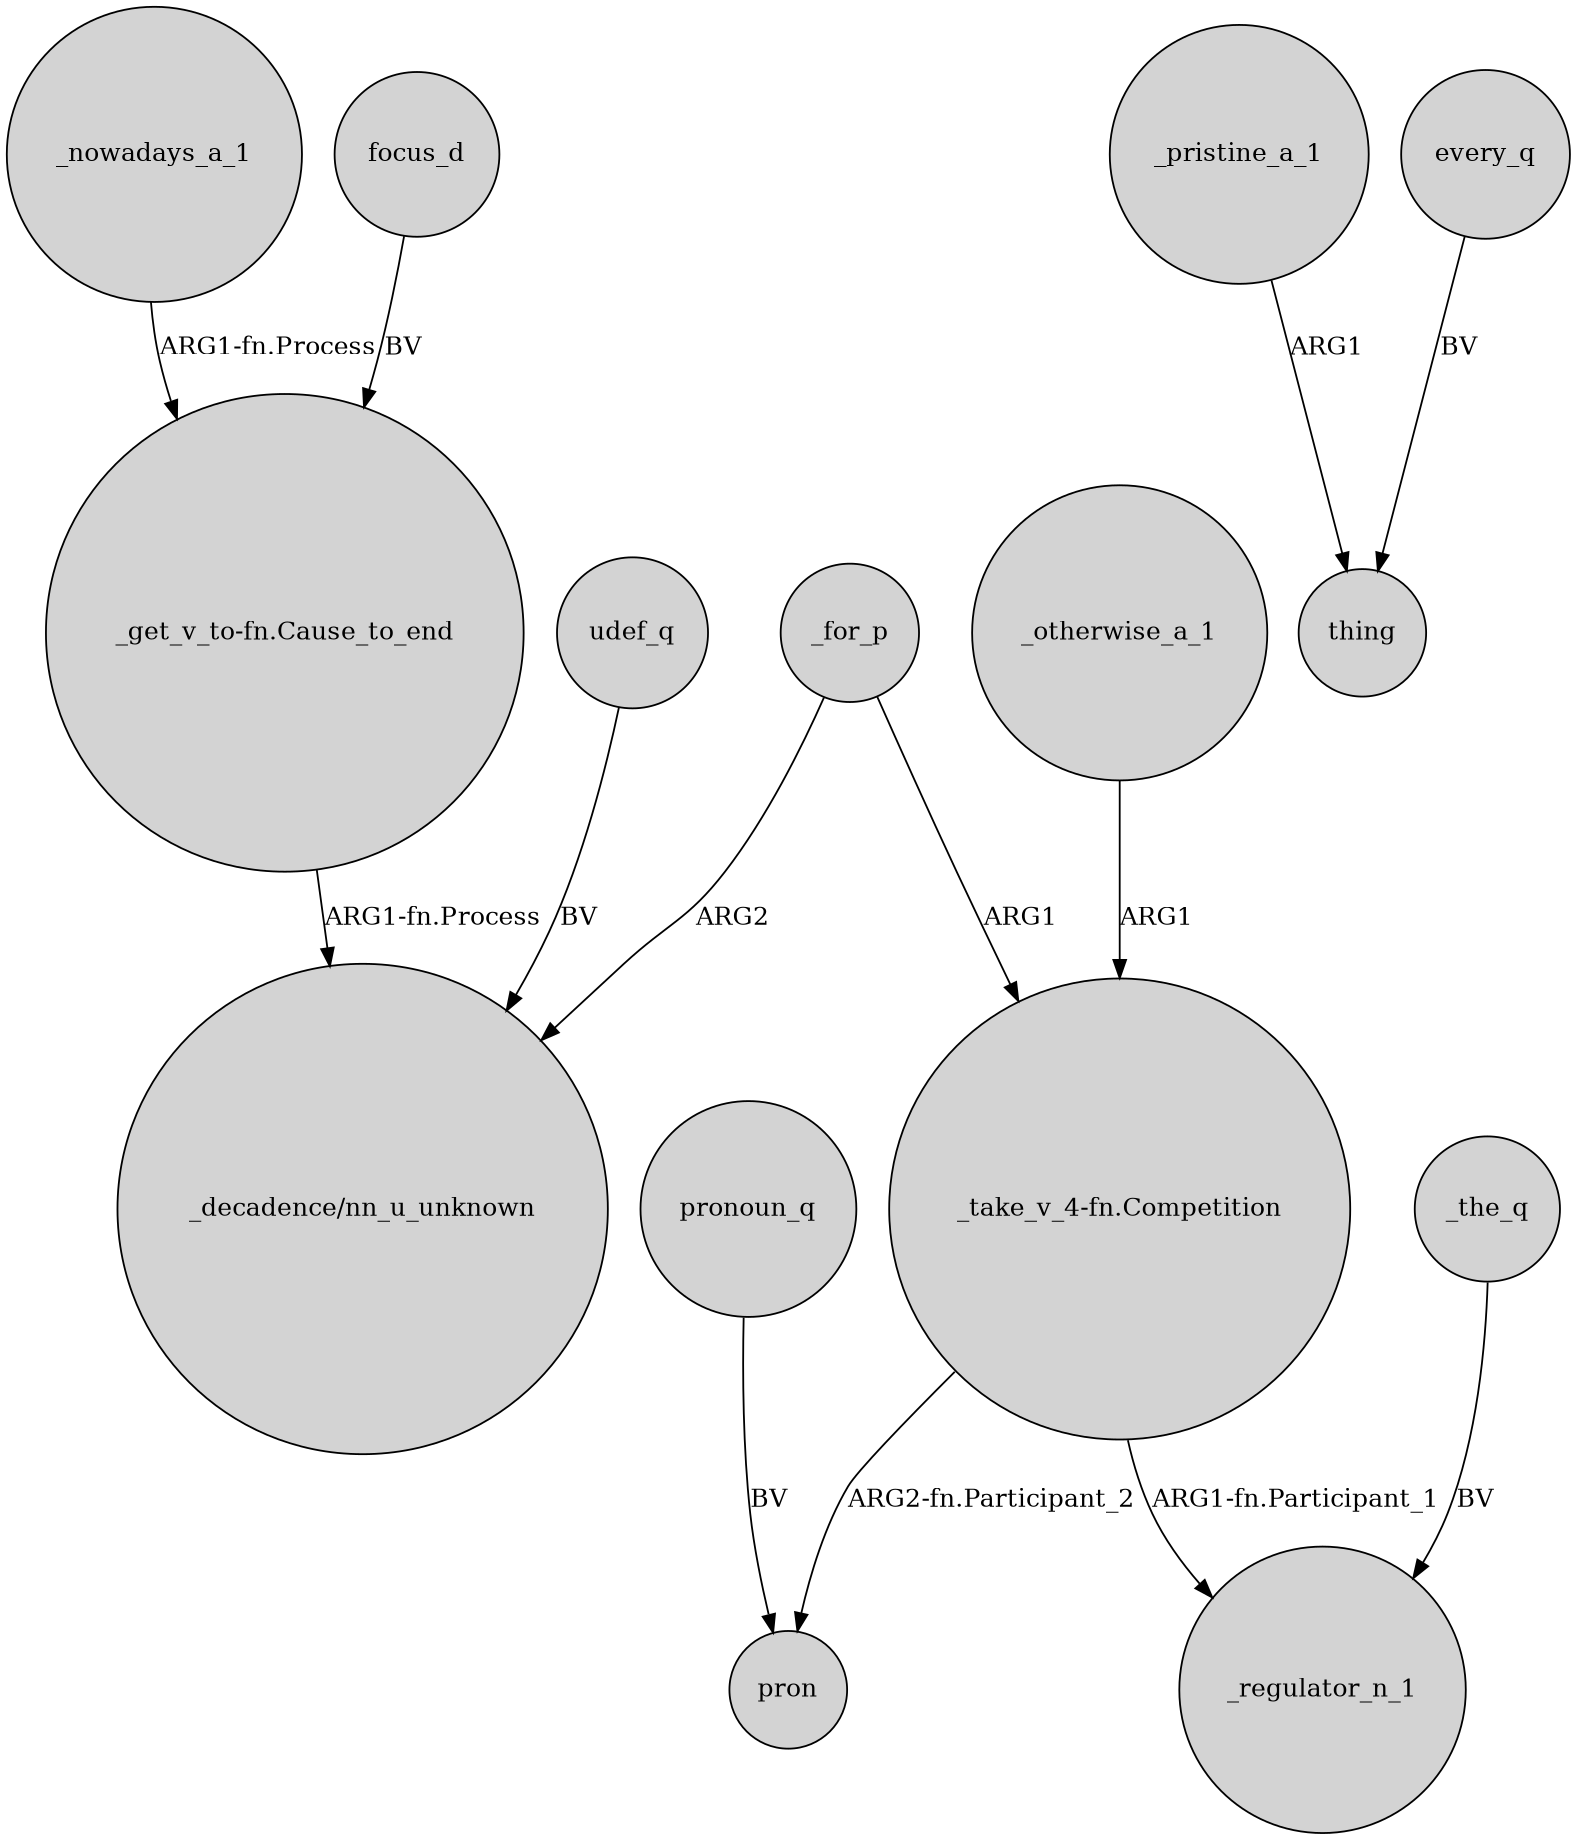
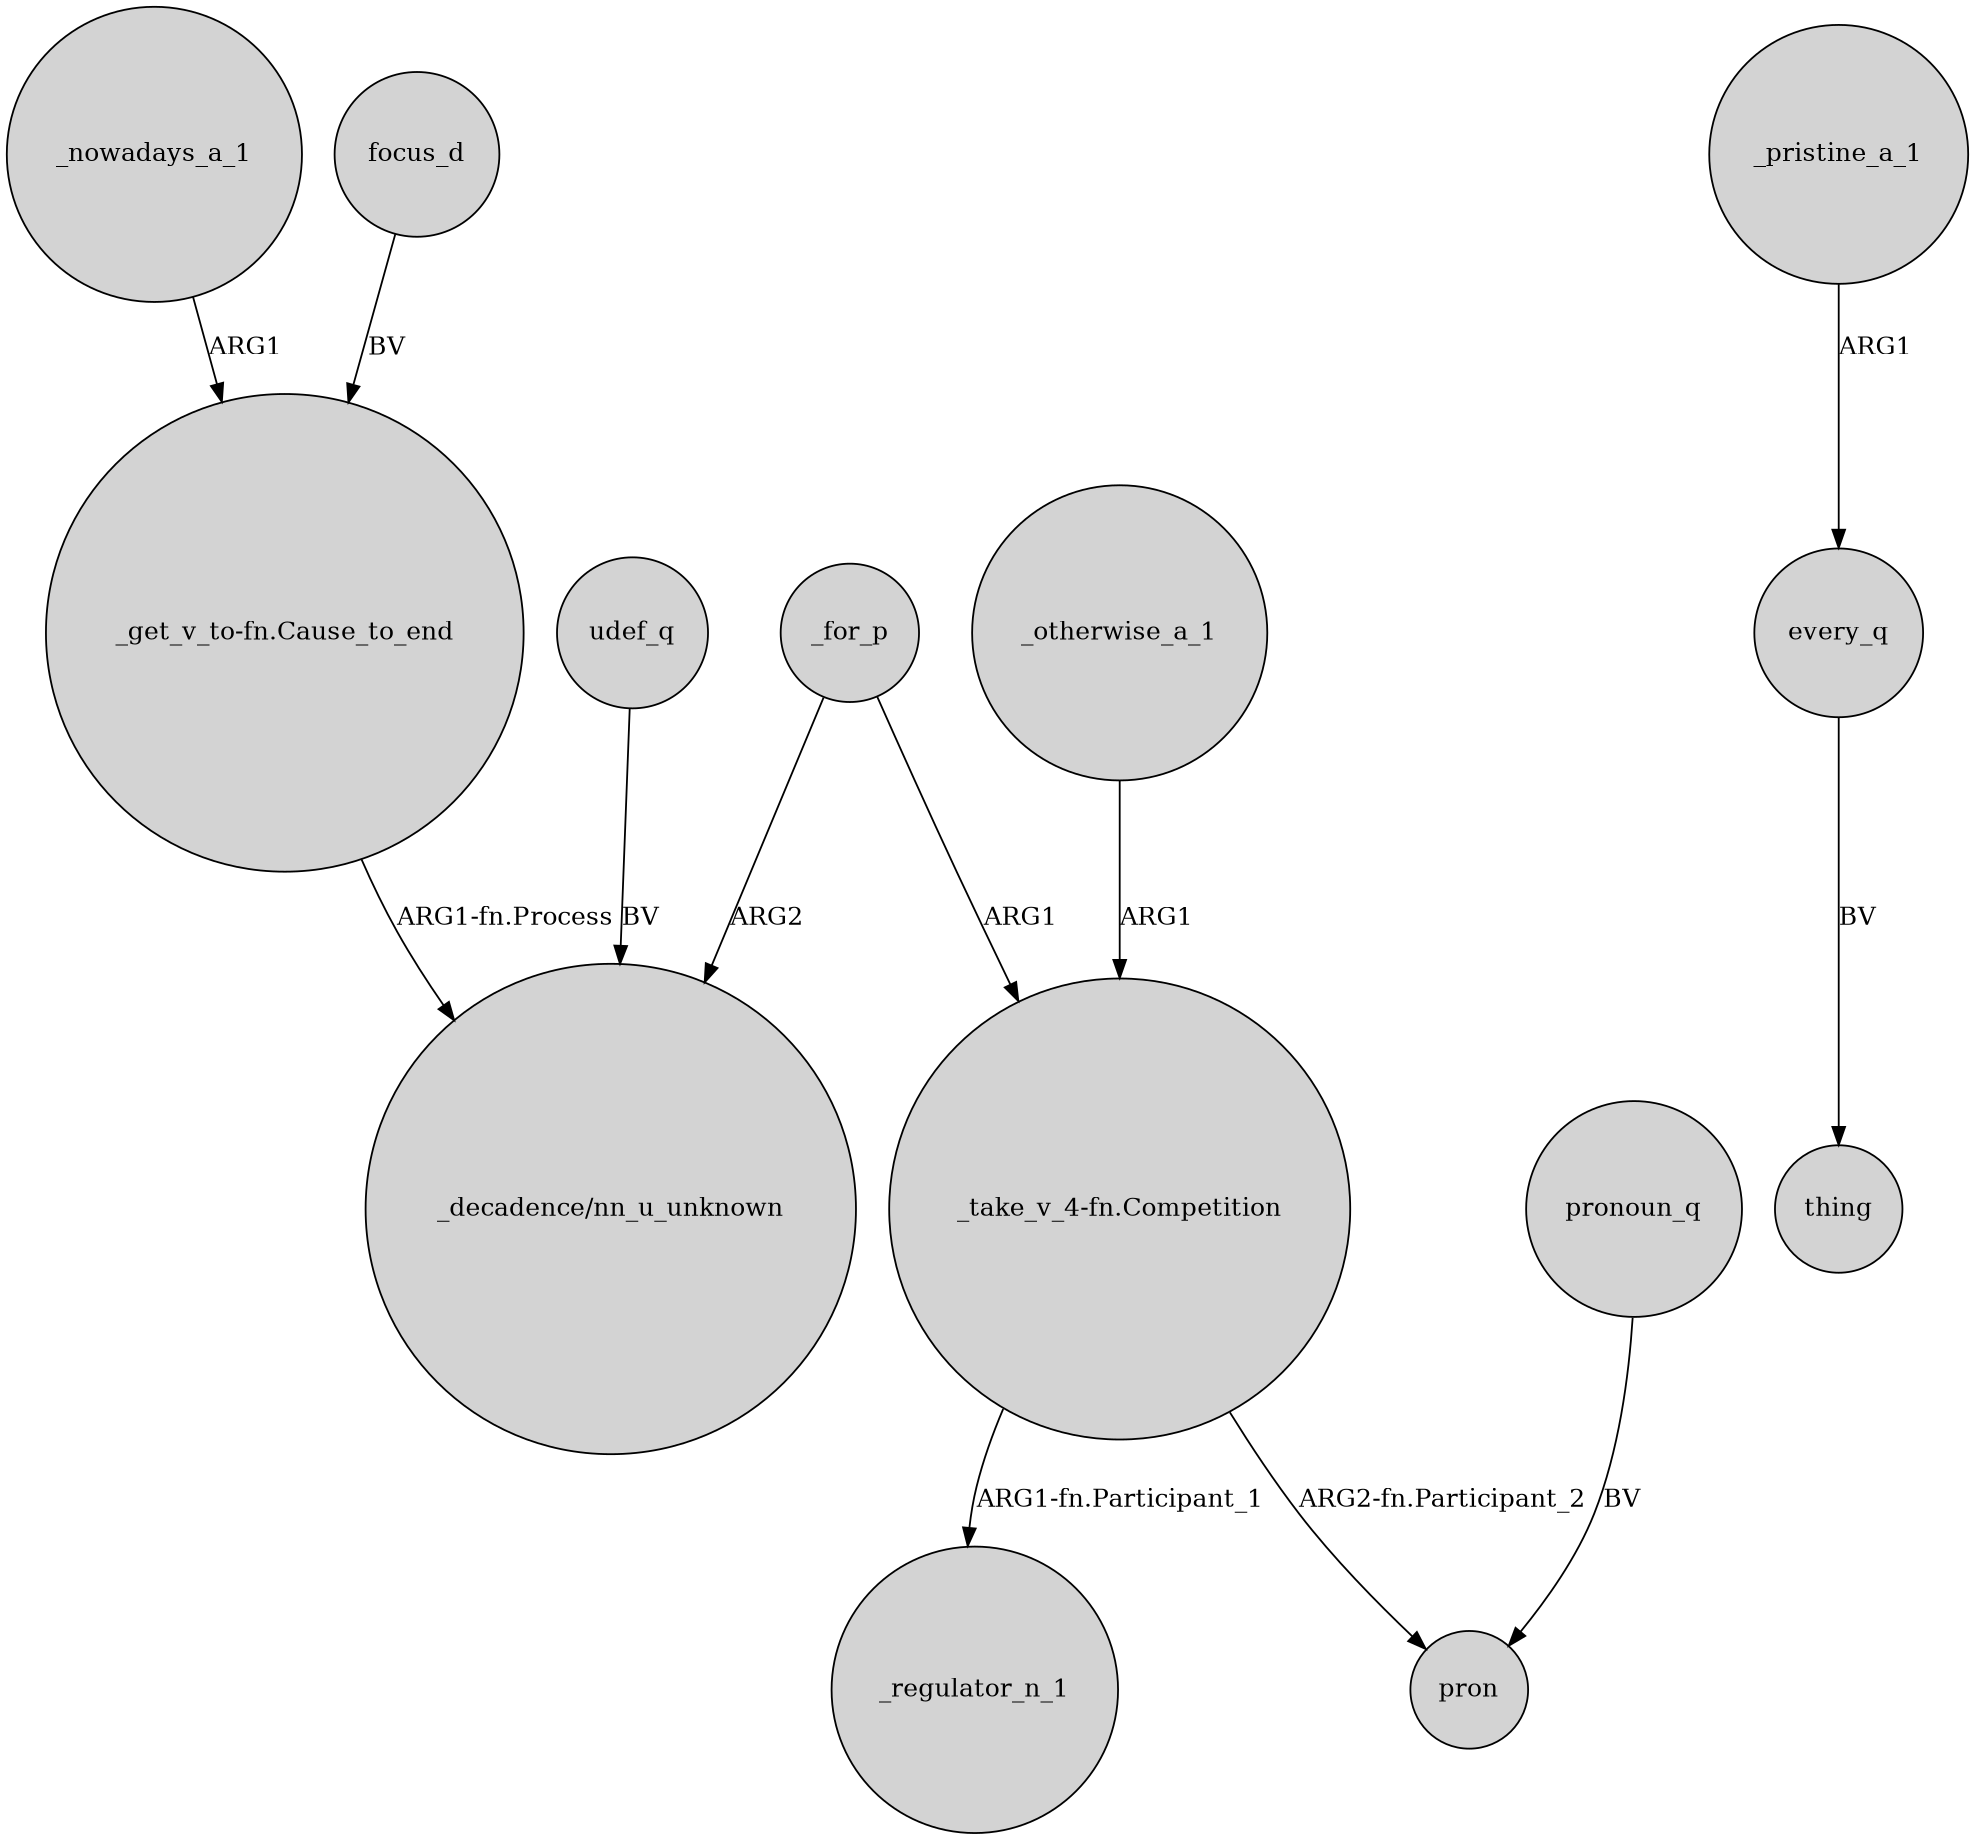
(268, 348) -> (246, 348)
(1307, 417) -> (1839, 407)
(1487, 1209) -> none
